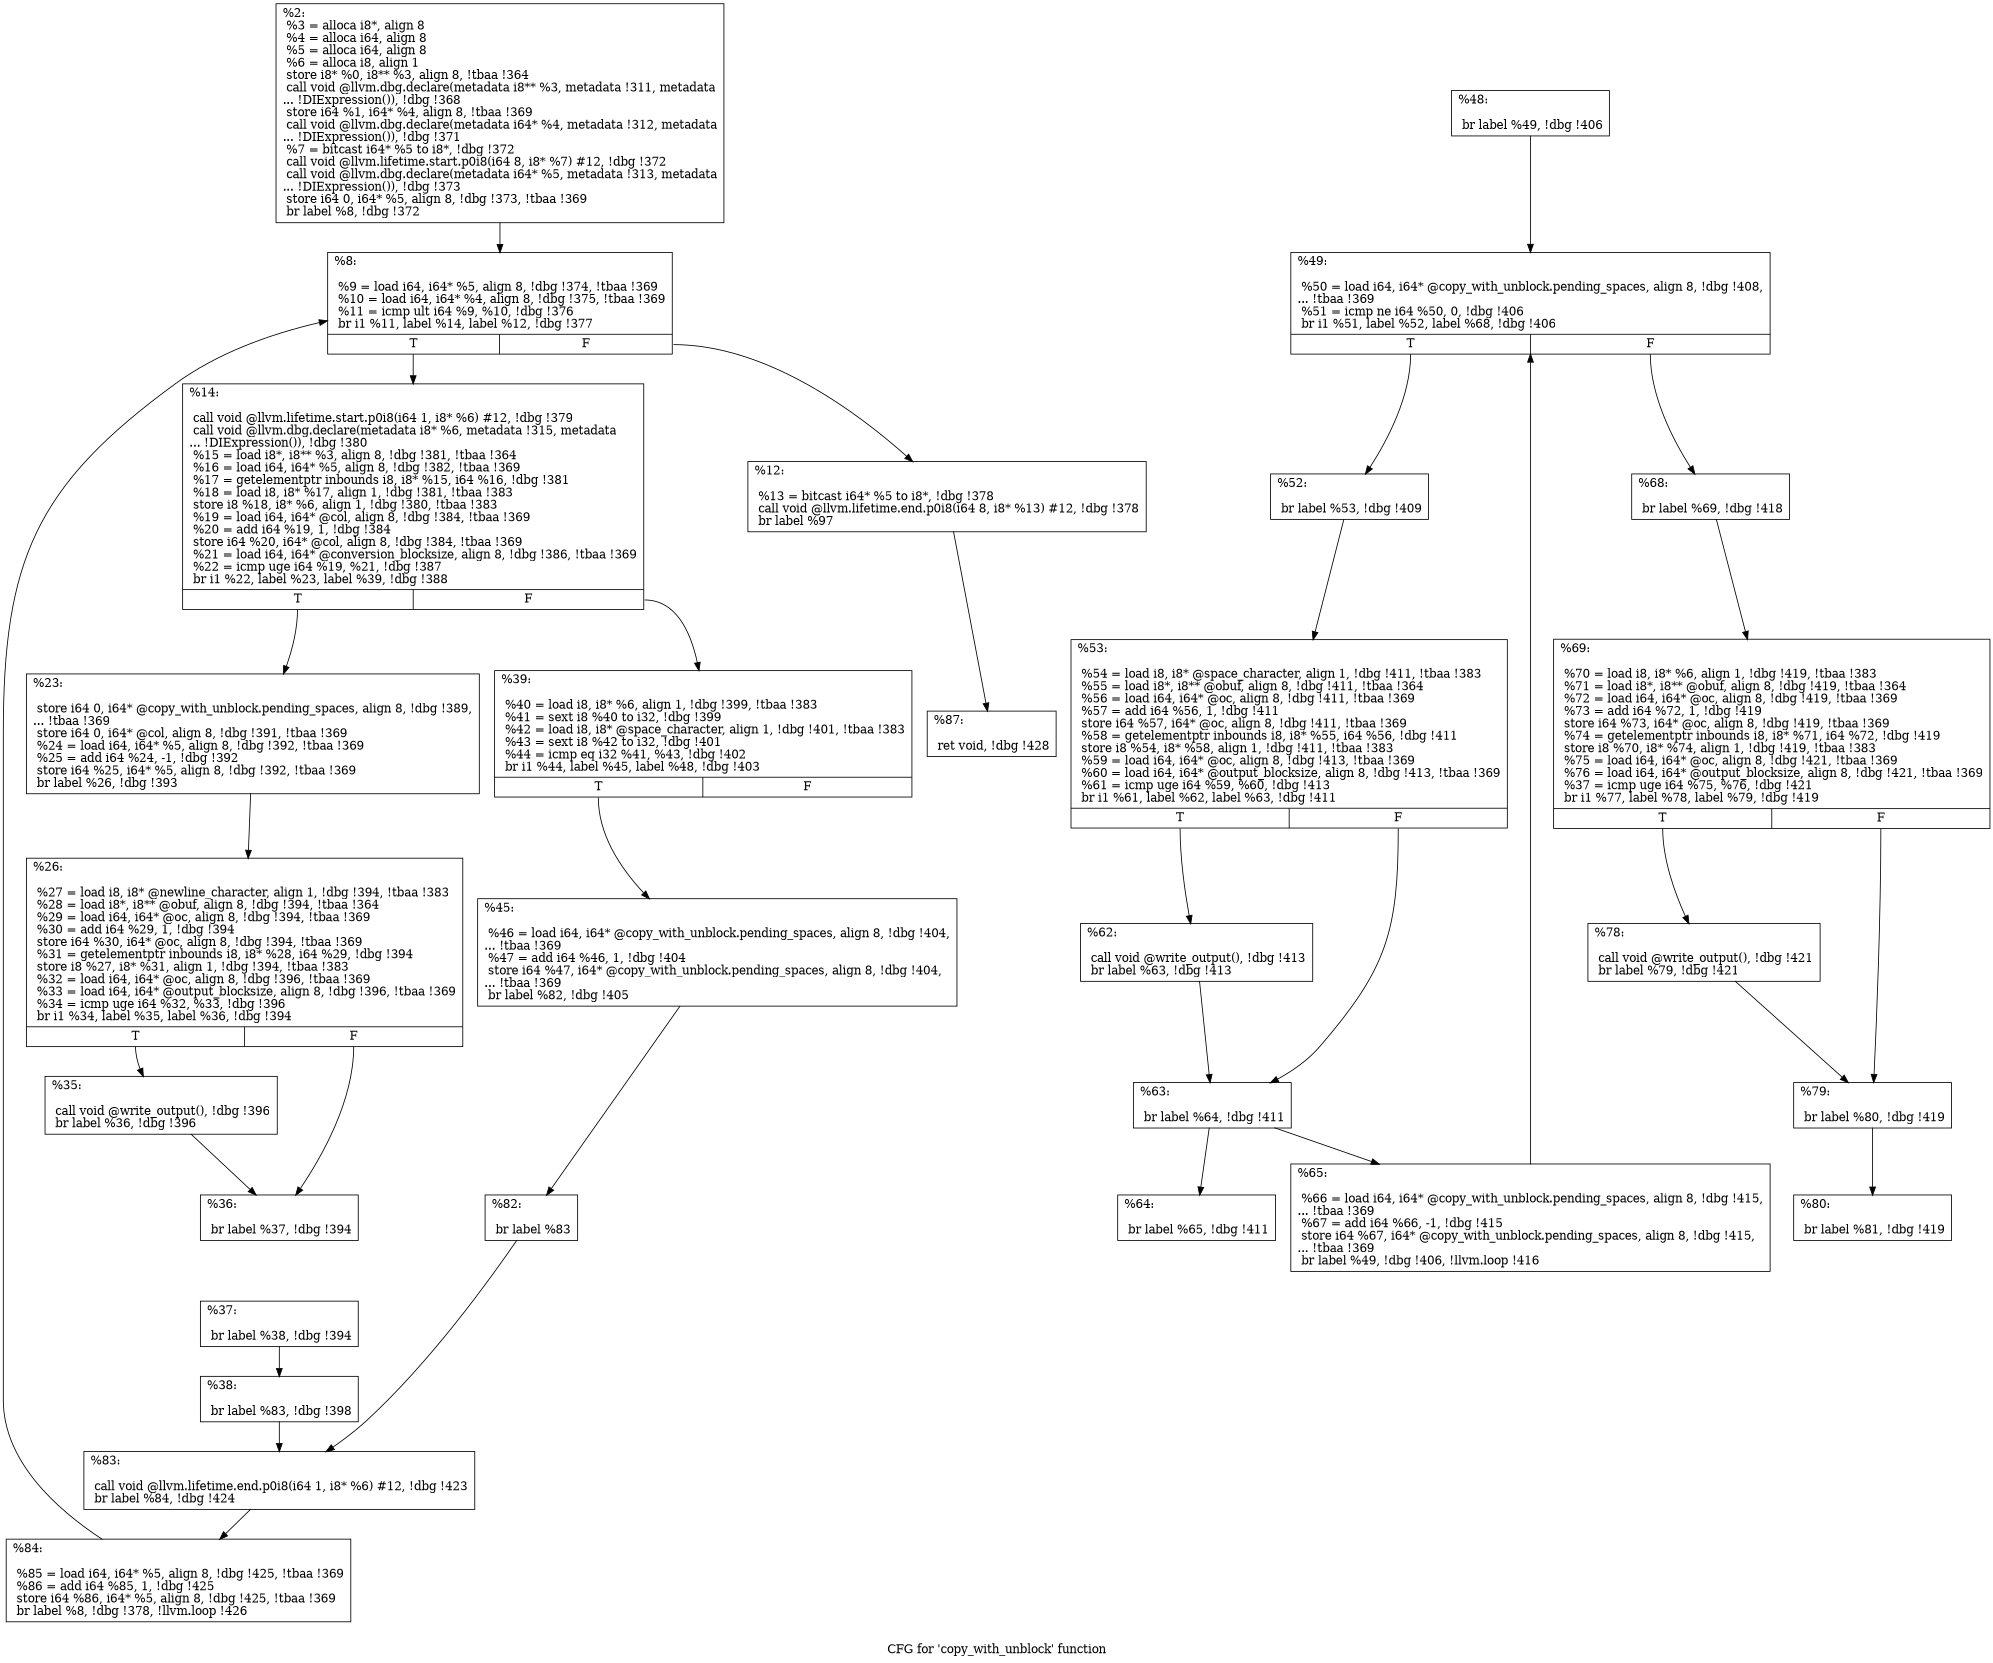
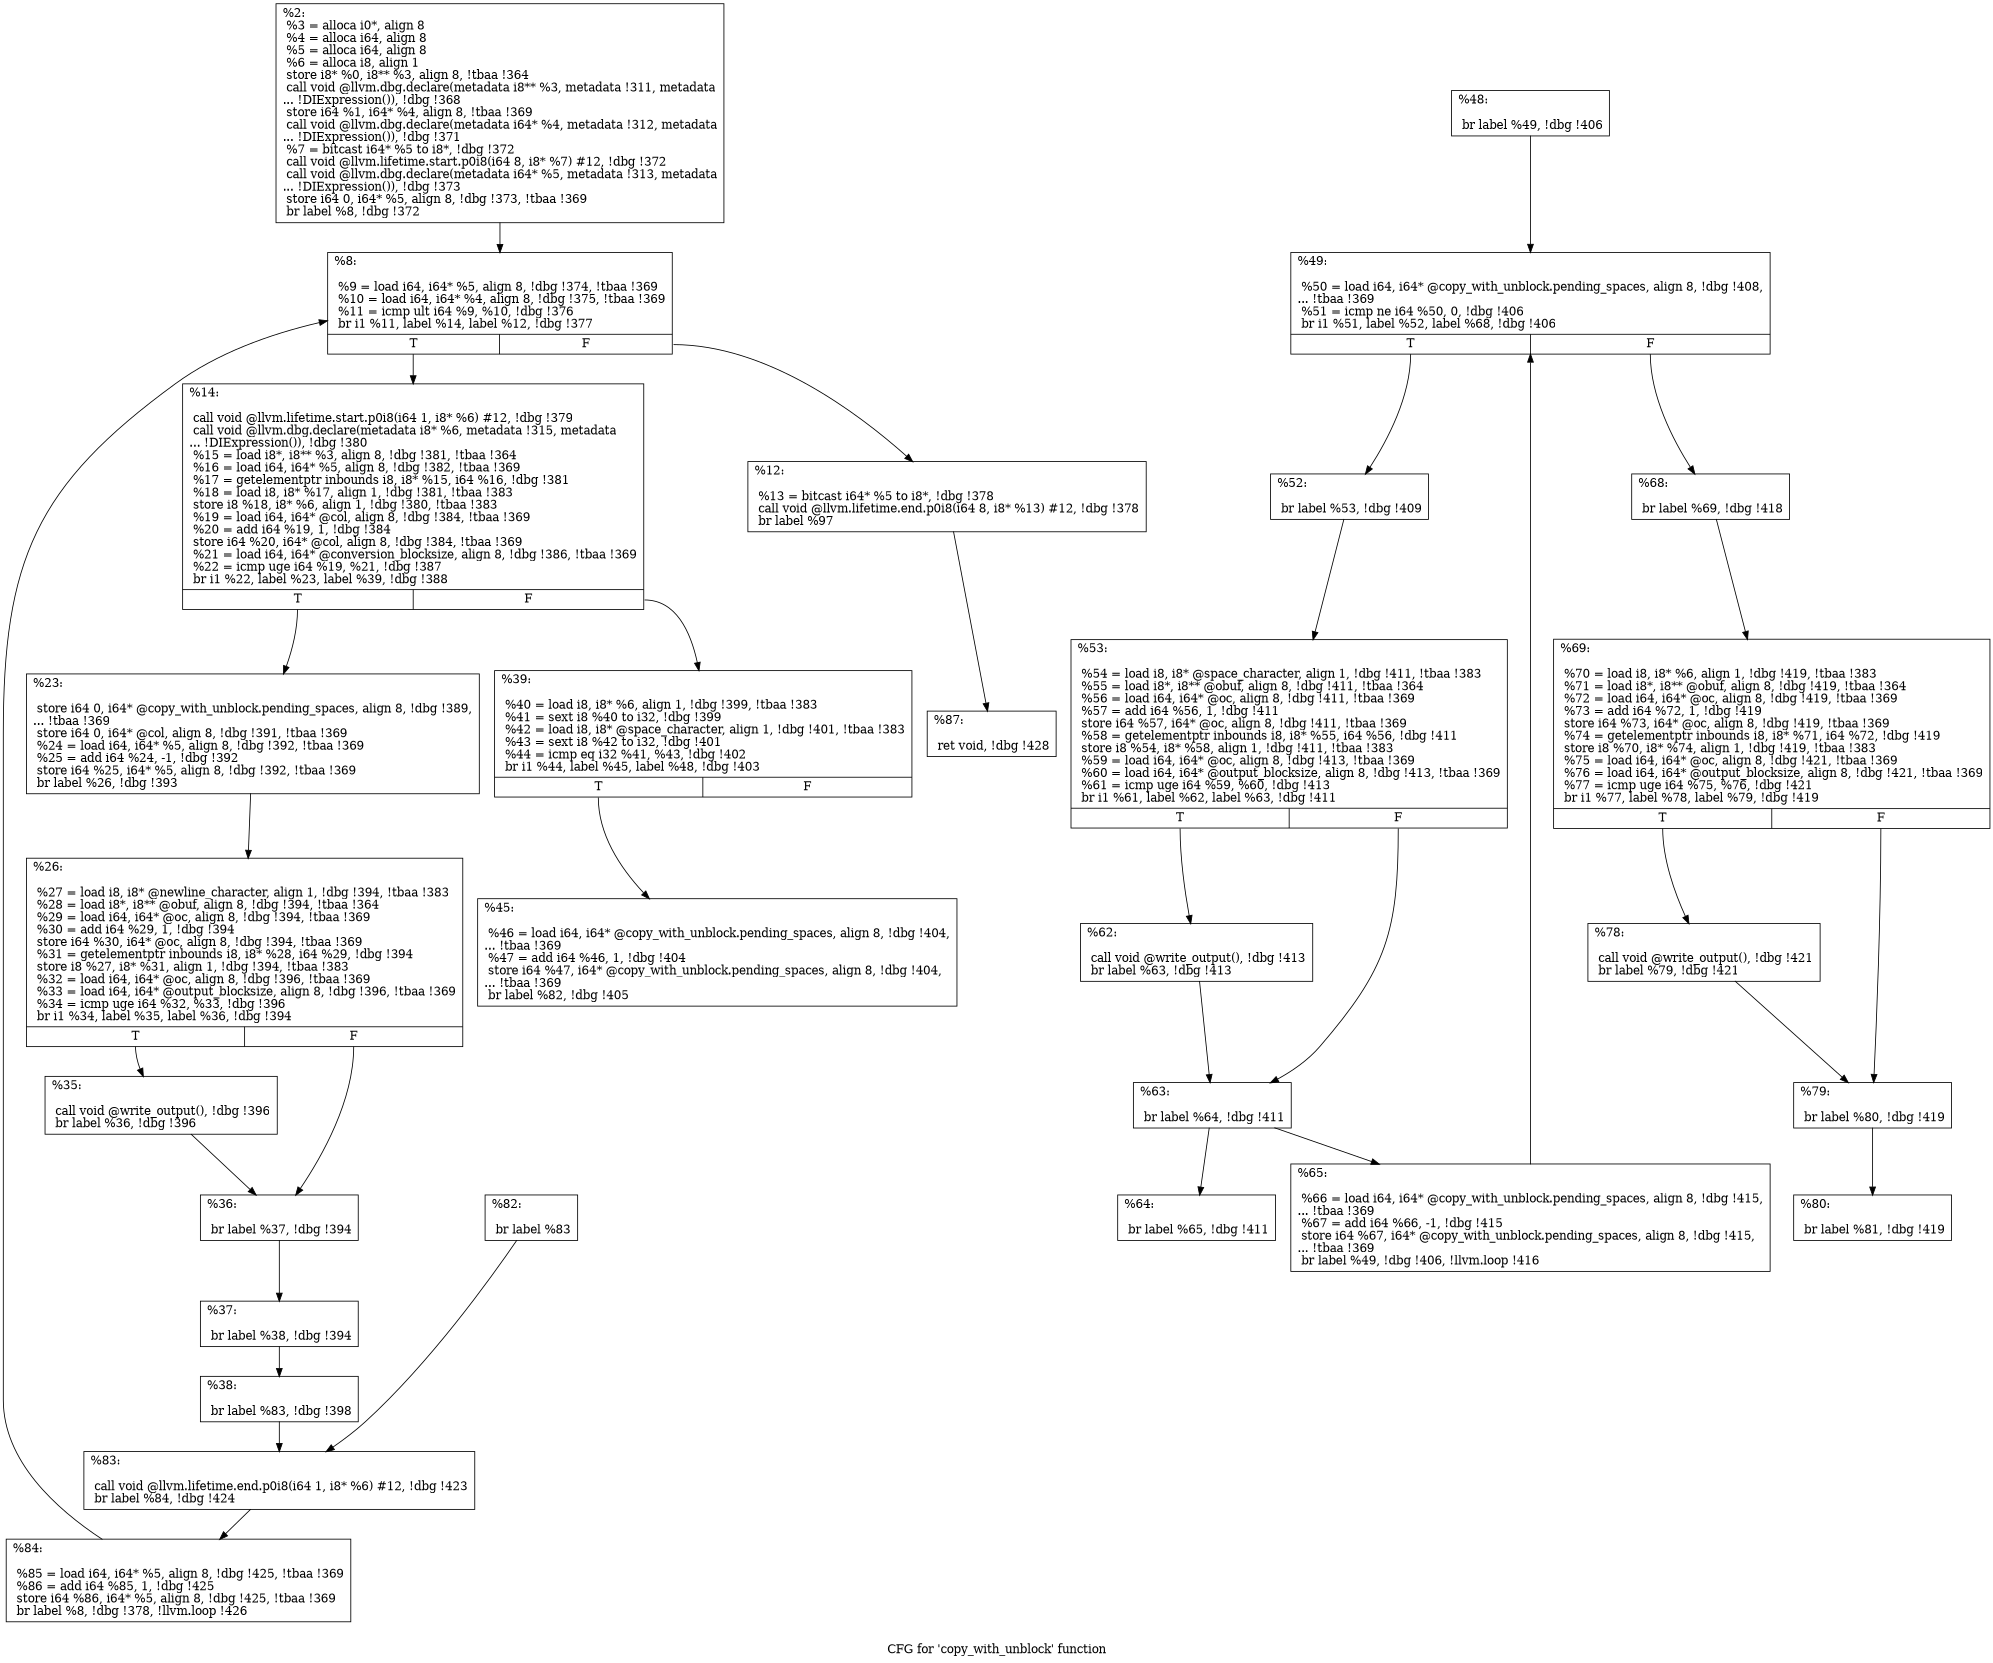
(354, 26) -> (354, 26)
(1687, 786) -> (1687, 786)
(616, 1097) -> none
none -> (279, 1267)
